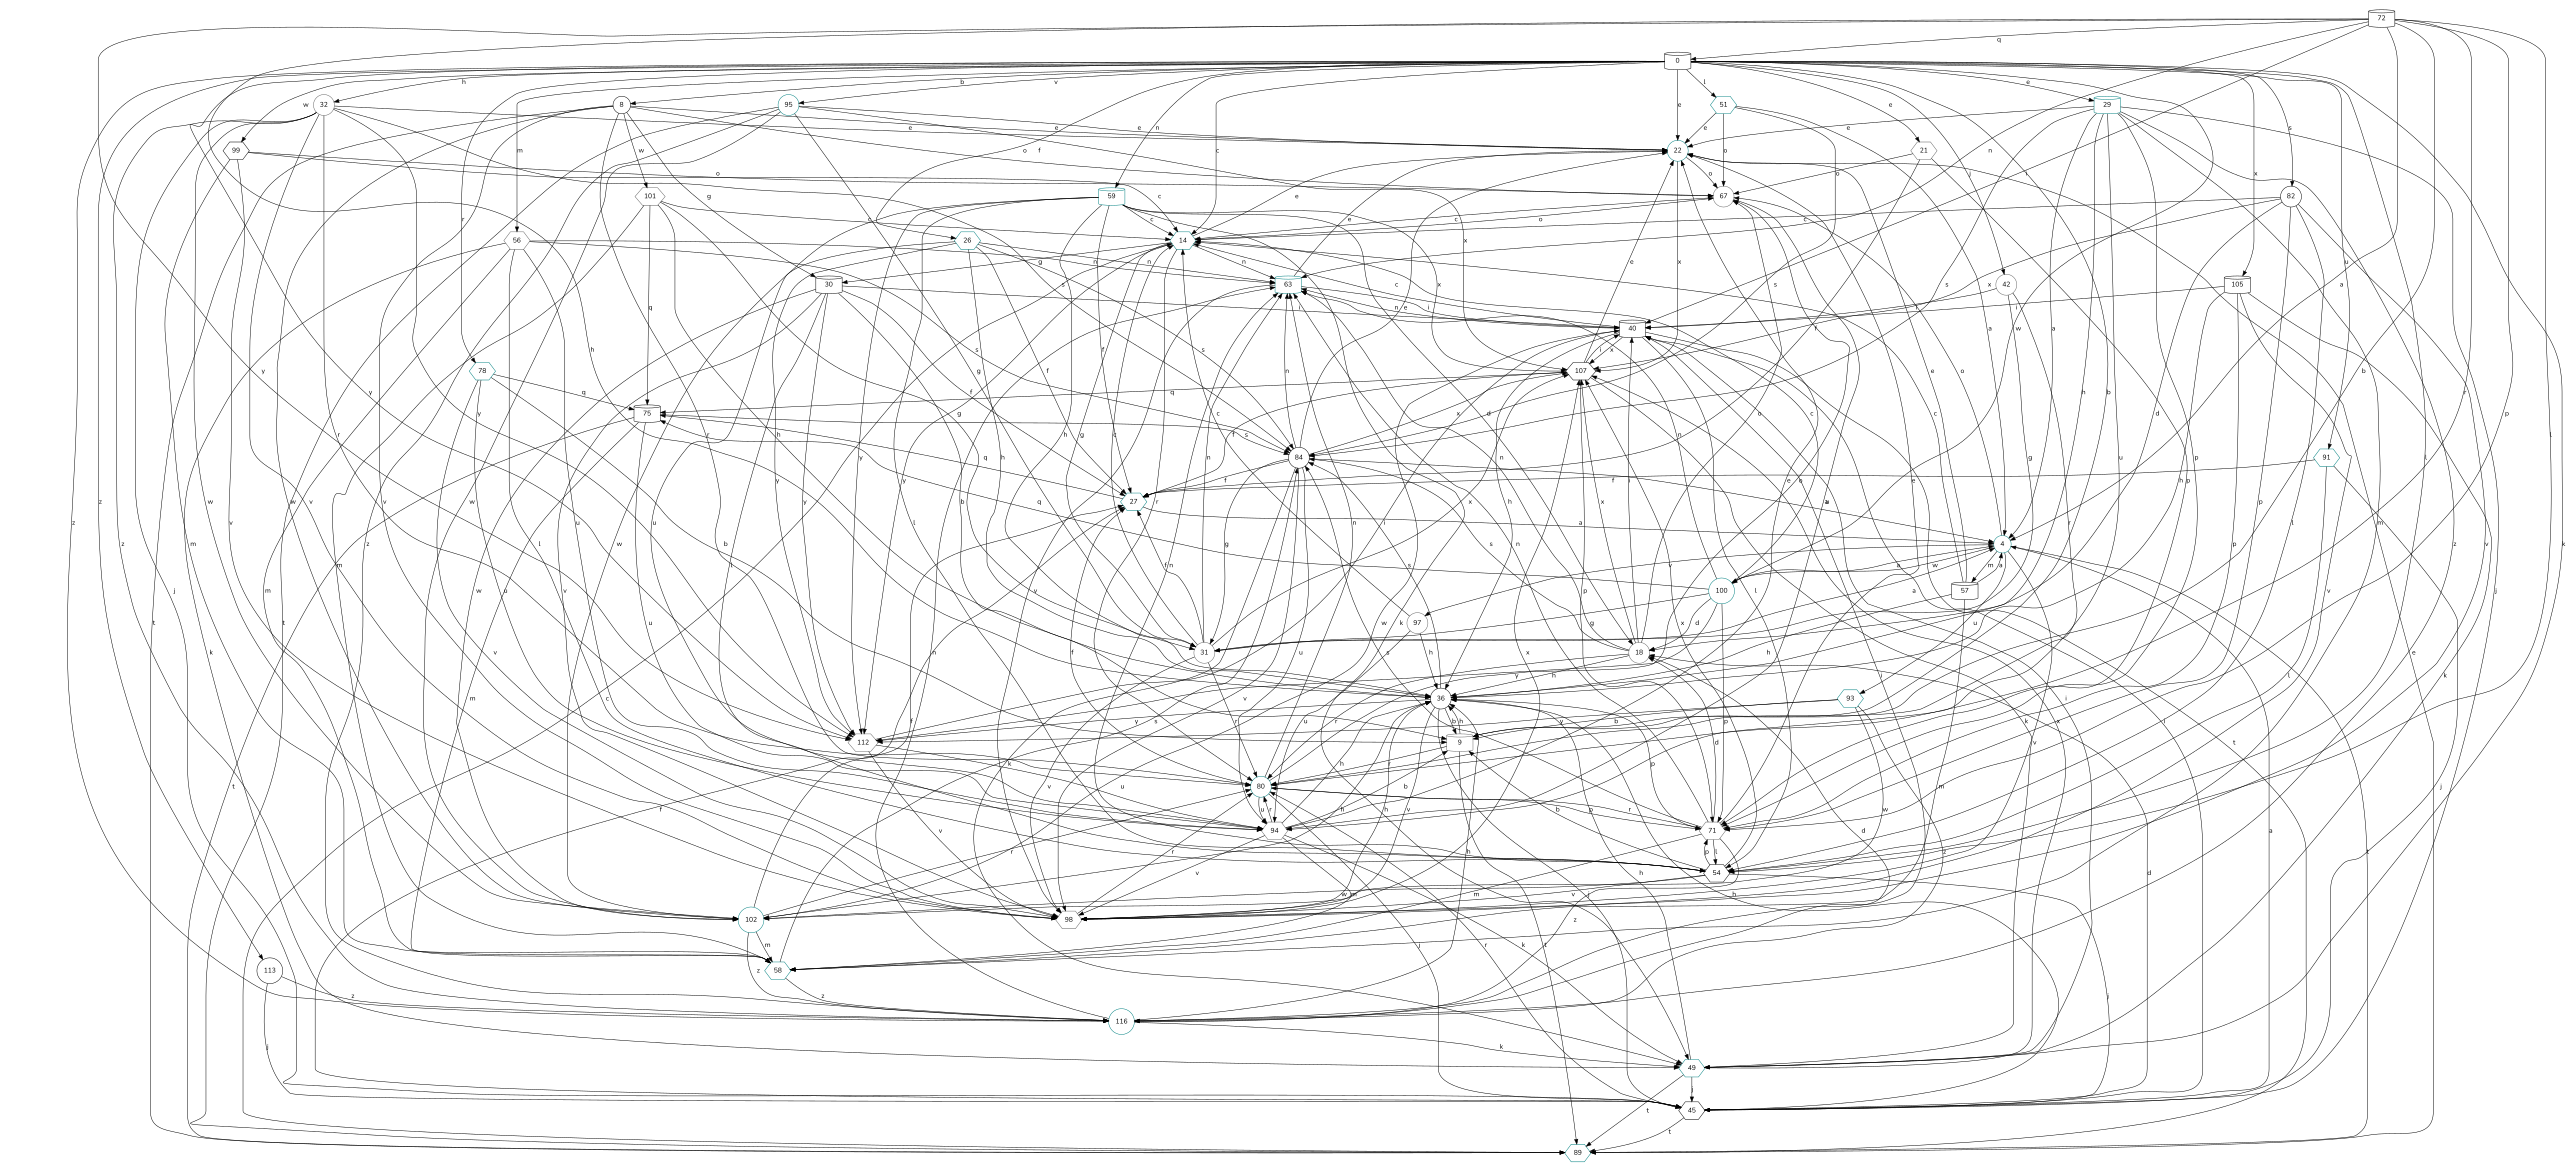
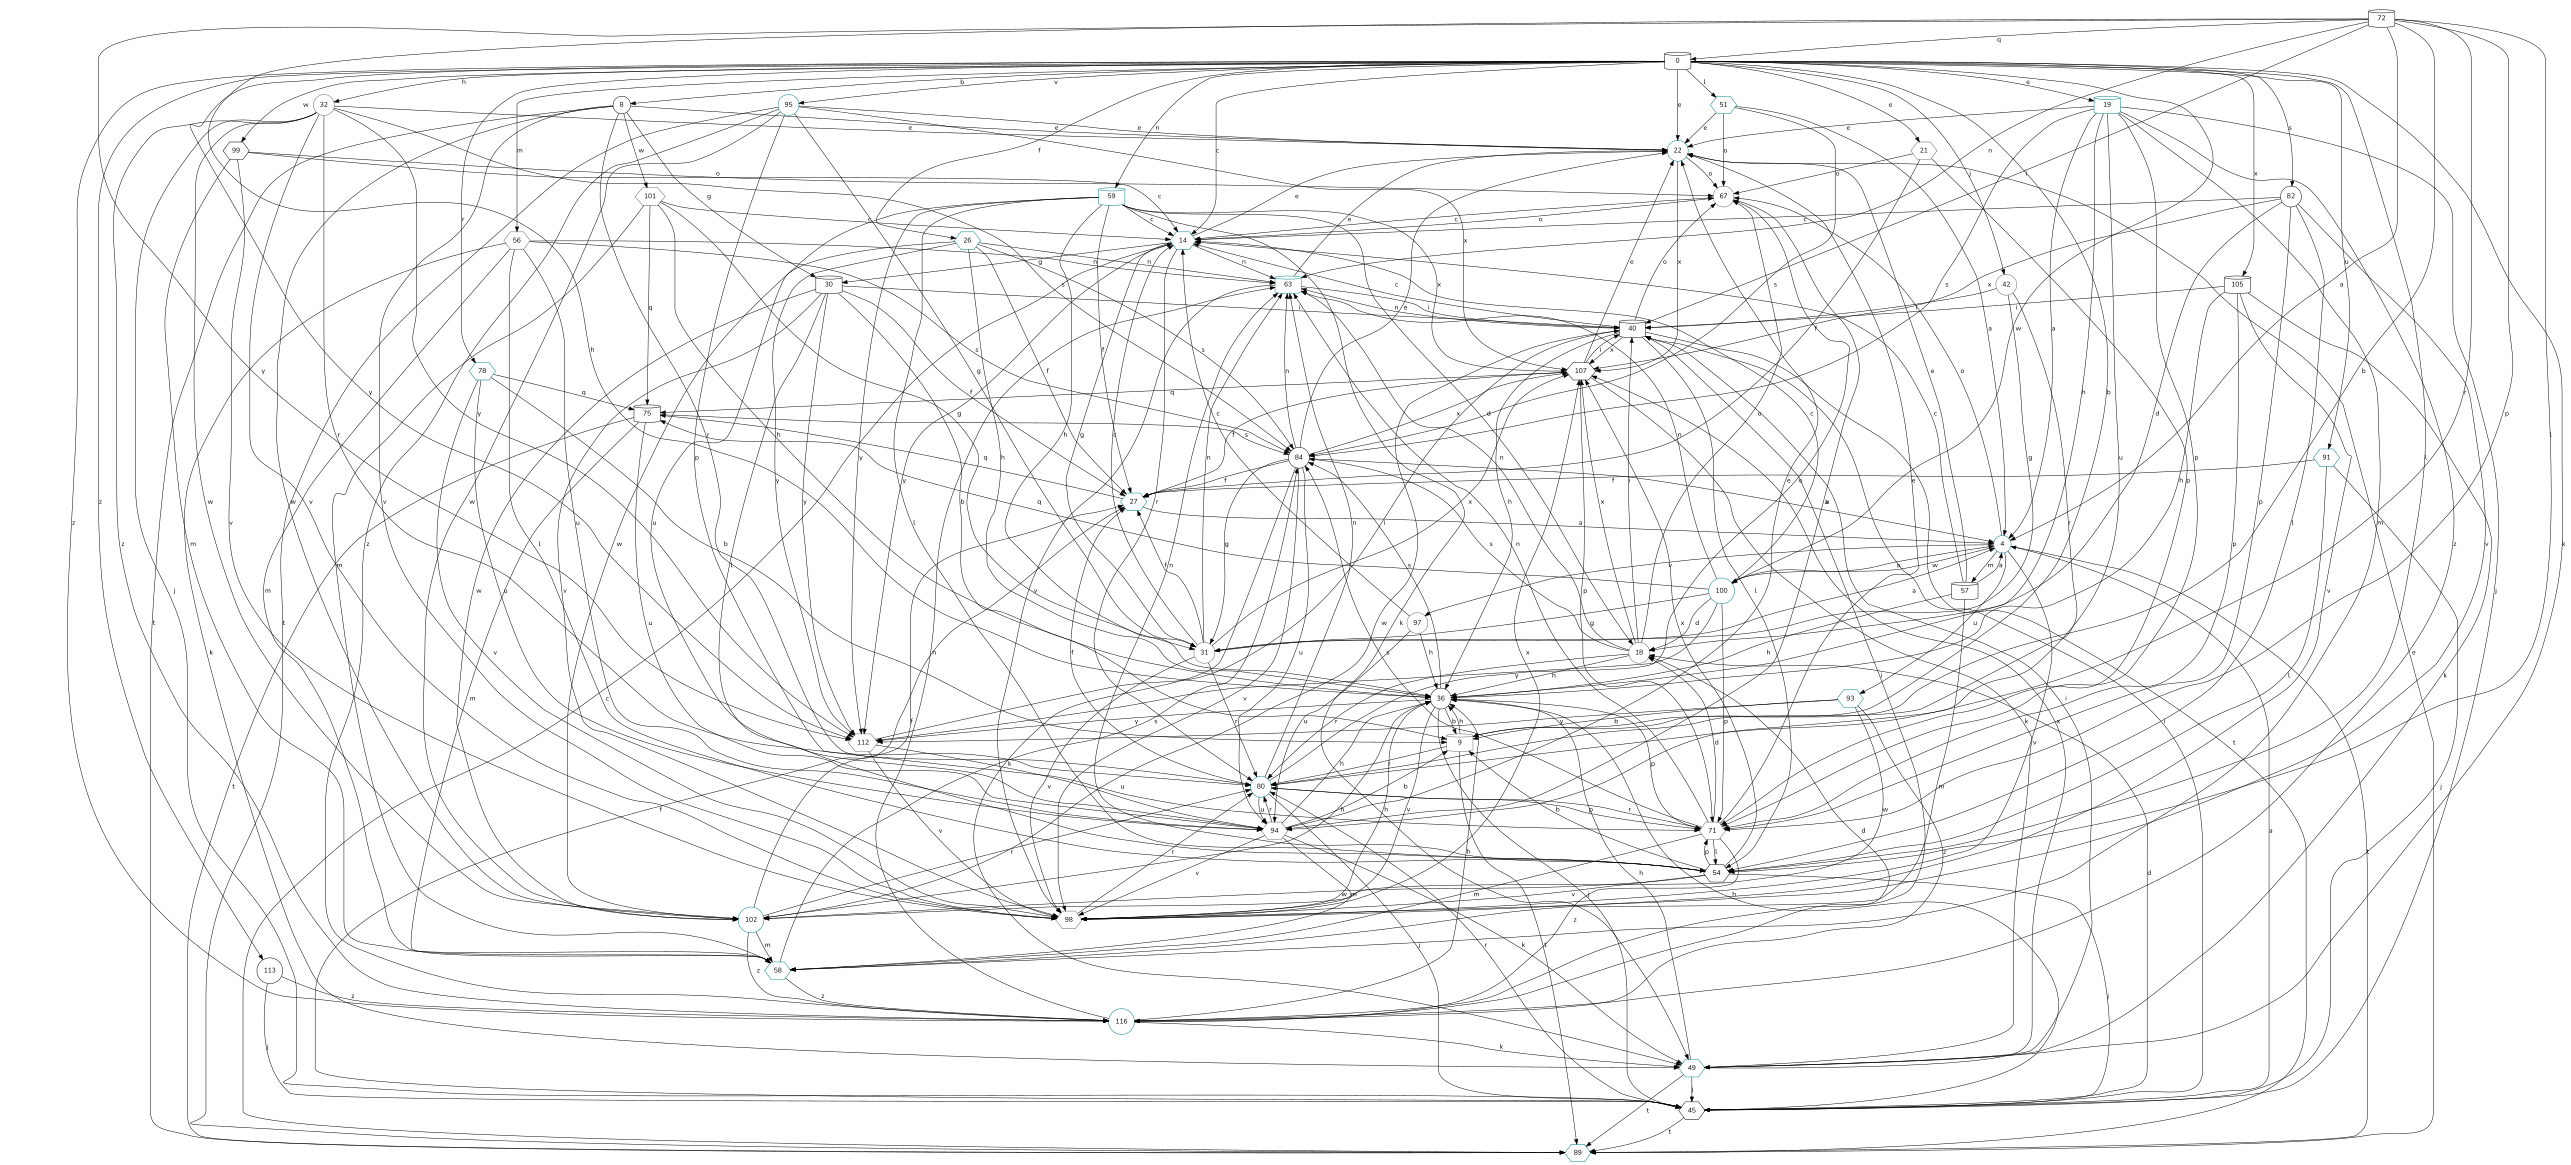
(2107, 105) -> (2107, 105)
(1167, 173) -> (1664, 257)
none -> (921, 762)
